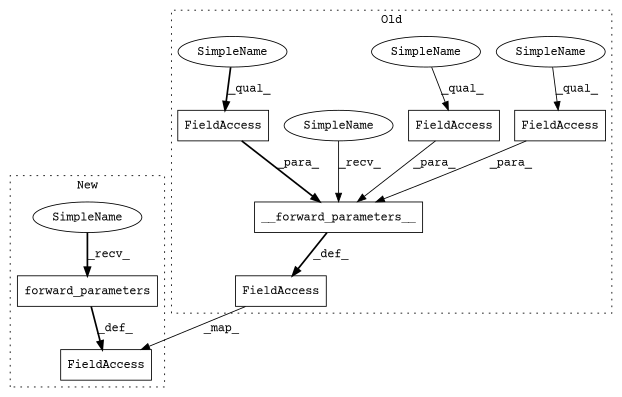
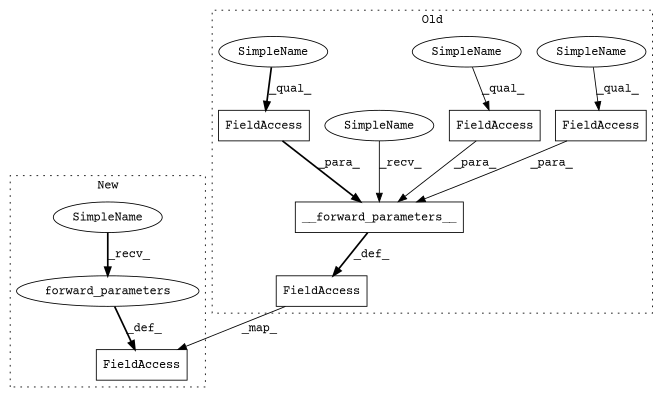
(87, 291) -> (108, 291)
